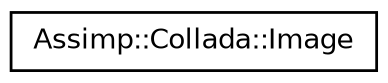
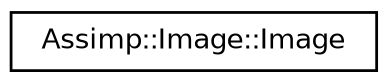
(194, 42) -> (194, 42)
